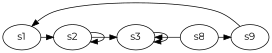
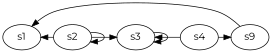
(44, 37) -> (51, 37)
(199, 37) -> (199, 37)
